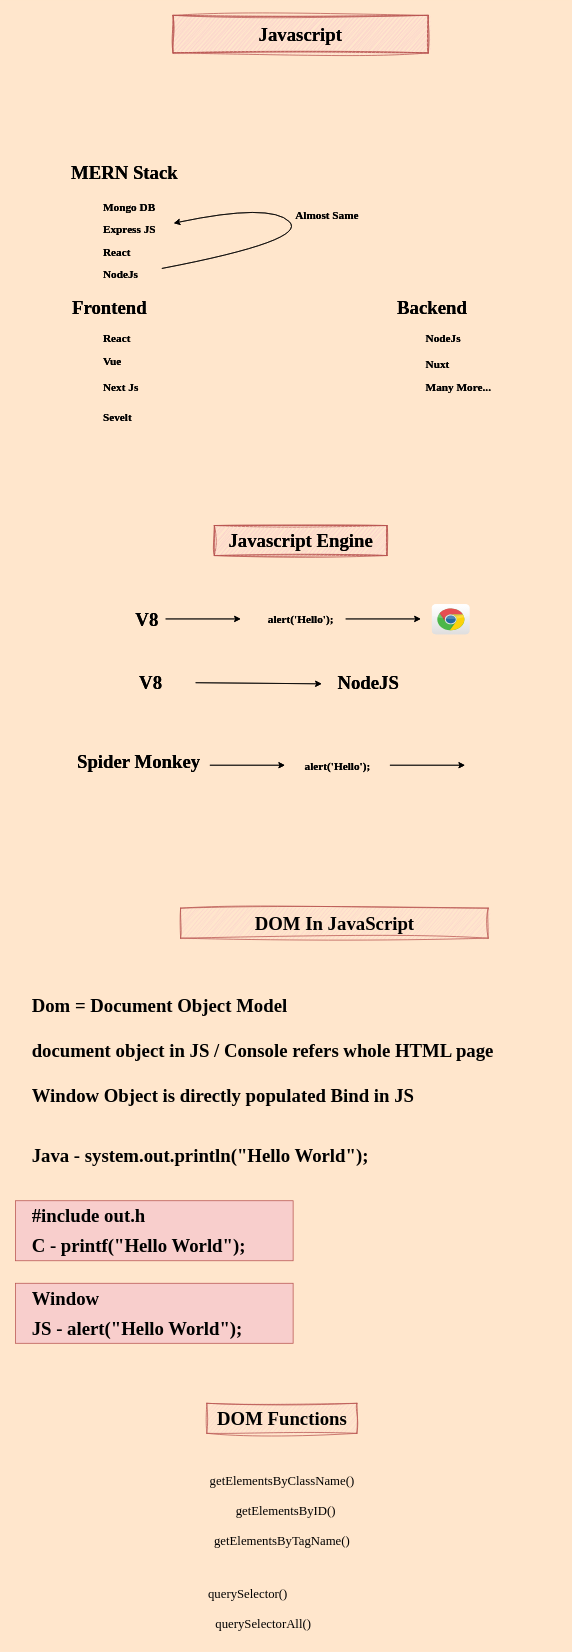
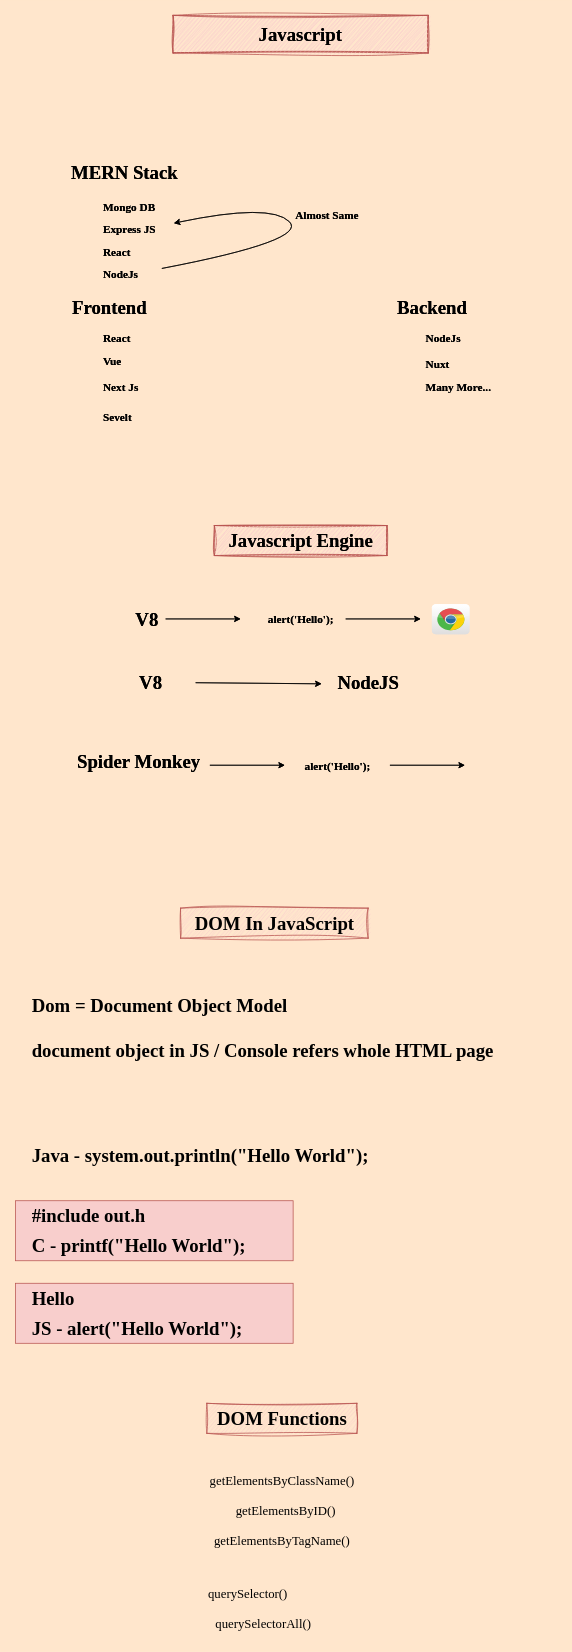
(334, 923) -> (274, 923)
(252, 1095) -> none
(61, 1298) -> (53, 1298)
